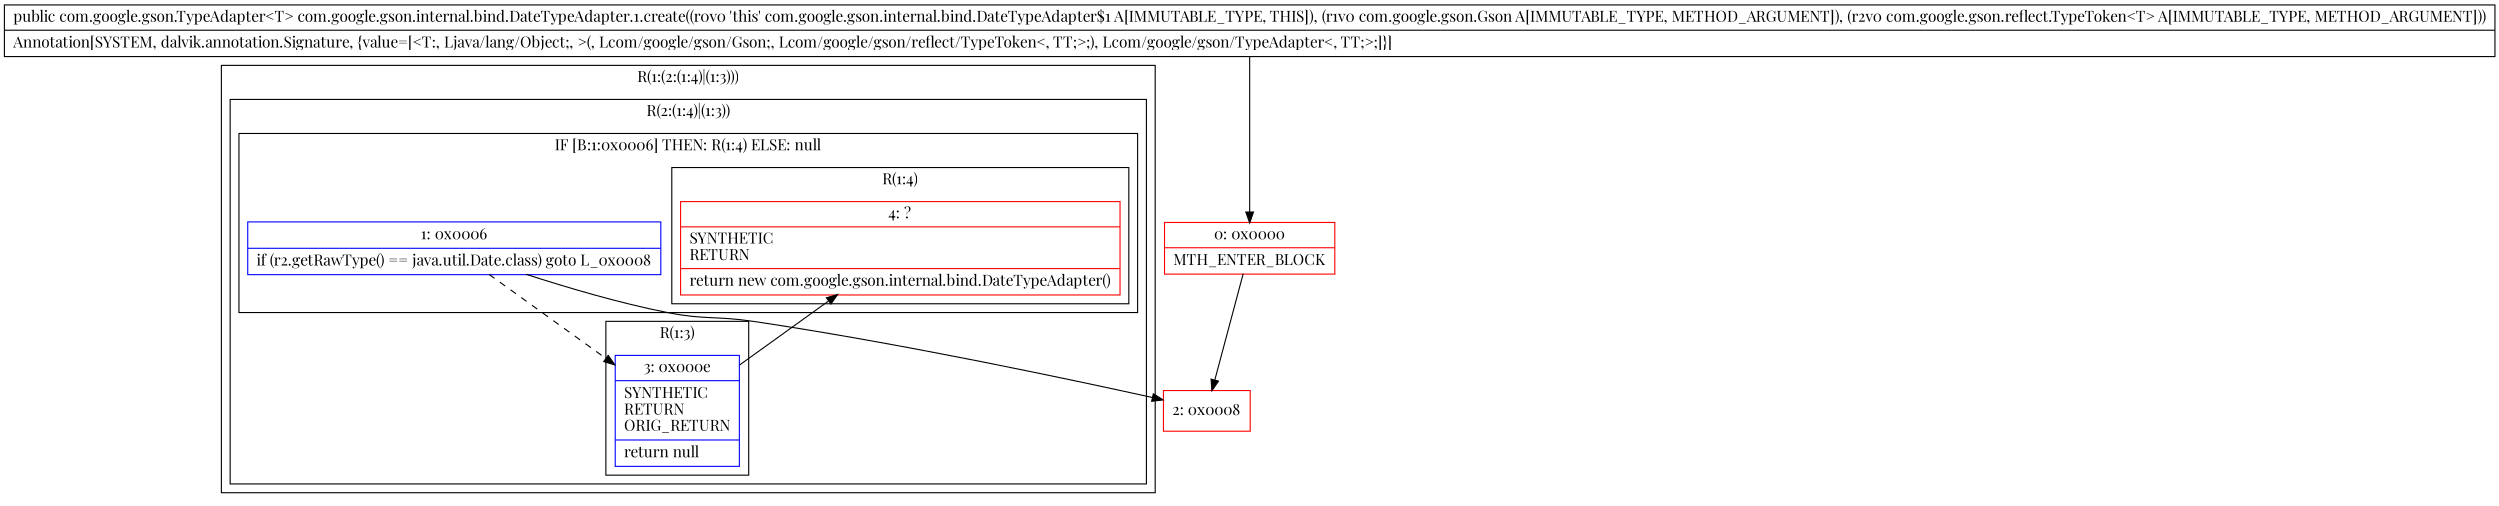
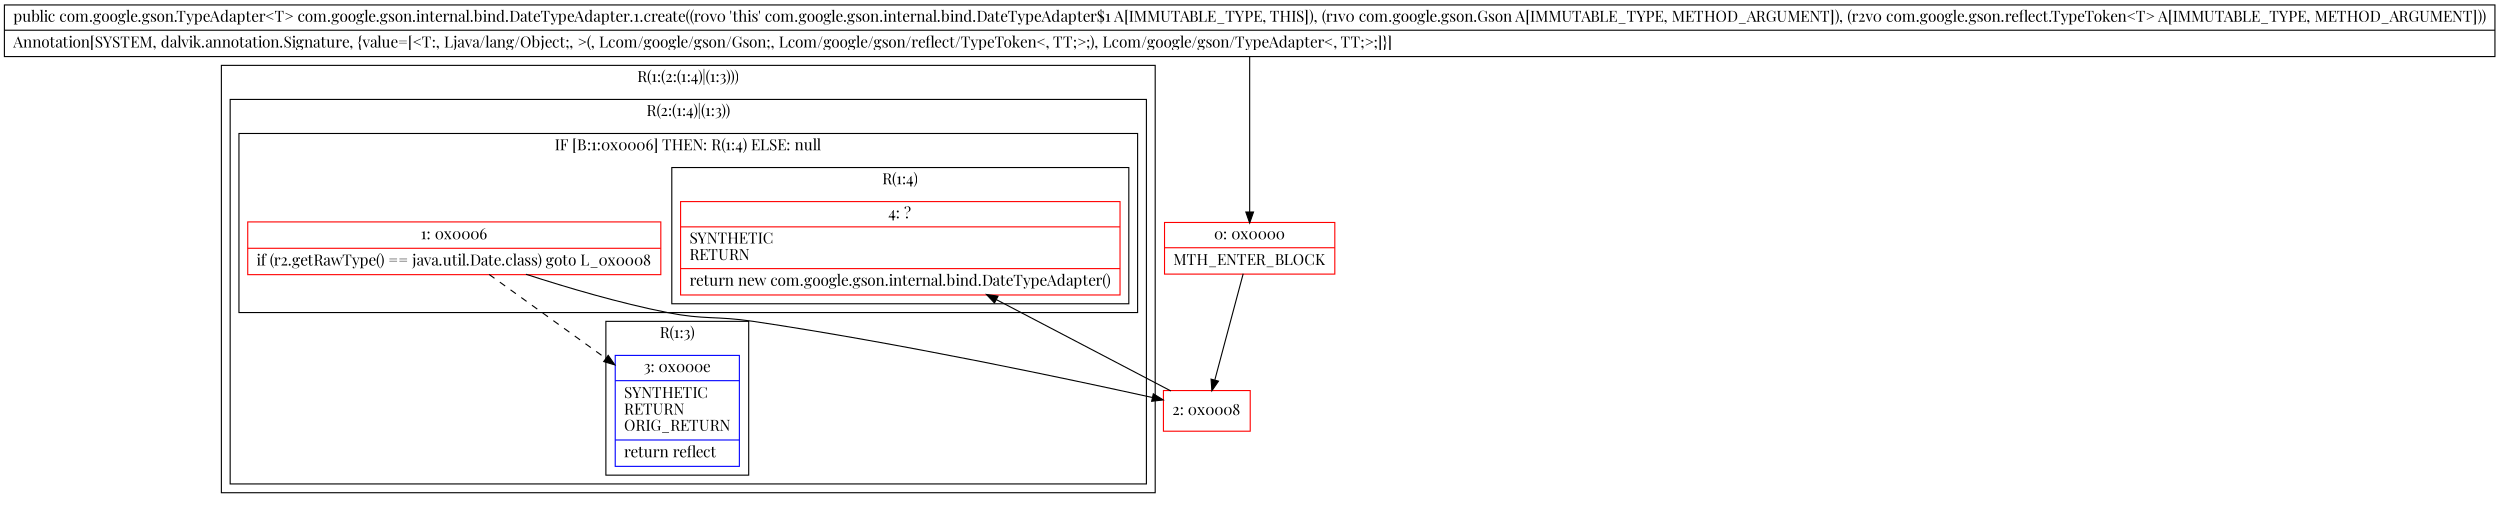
(454, 248) -> (454, 248)
(784, 333) -> (1084, 345)
(662, 453) -> (671, 453)
